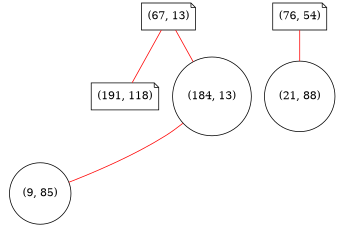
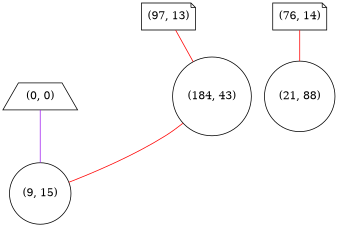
(168, 16) -> (168, 16)
(300, 16) -> (300, 16)
none -> (40, 96)
(125, 96) -> none
(212, 96) -> (212, 96)
(40, 194) -> (40, 194)
